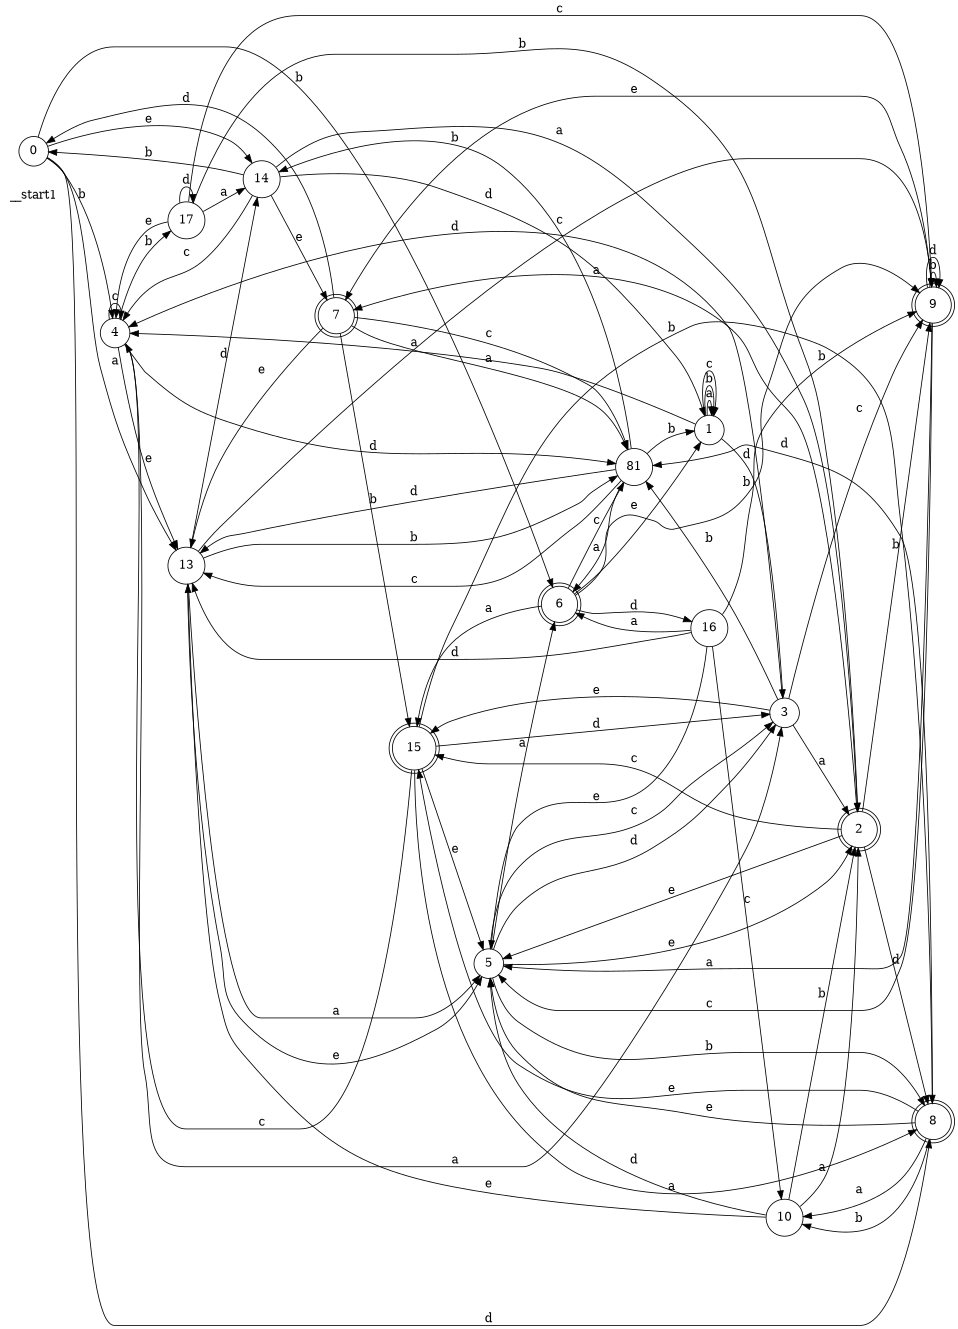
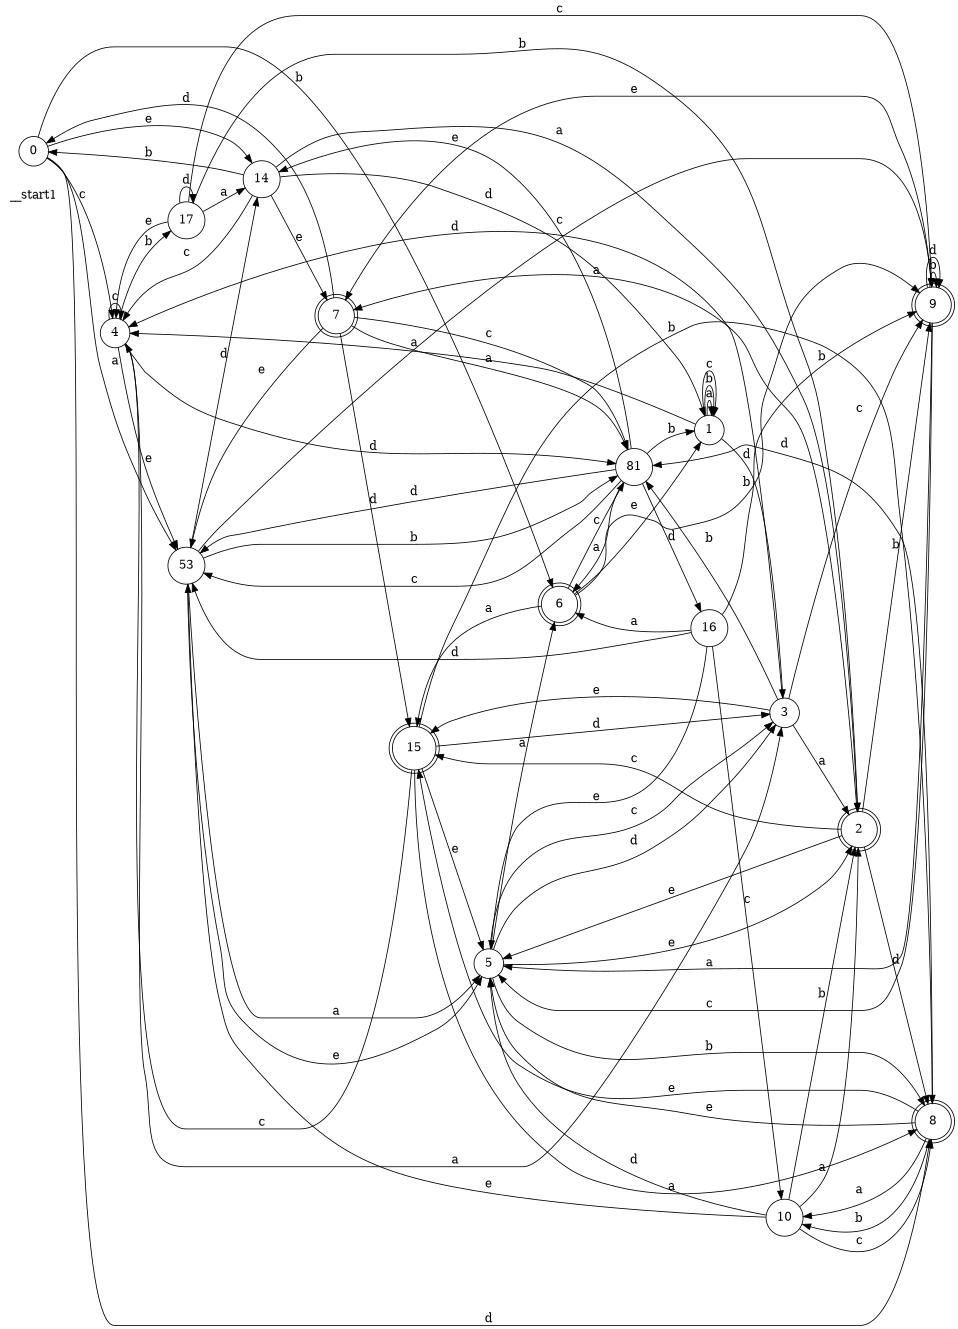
(455, 139) -> (455, 139)
(82, 195) -> (82, 195)
(373, 500) -> (373, 500)
(186, 566) -> (186, 566)
(630, 612) -> (670, 544)
none -> (891, 1238)
